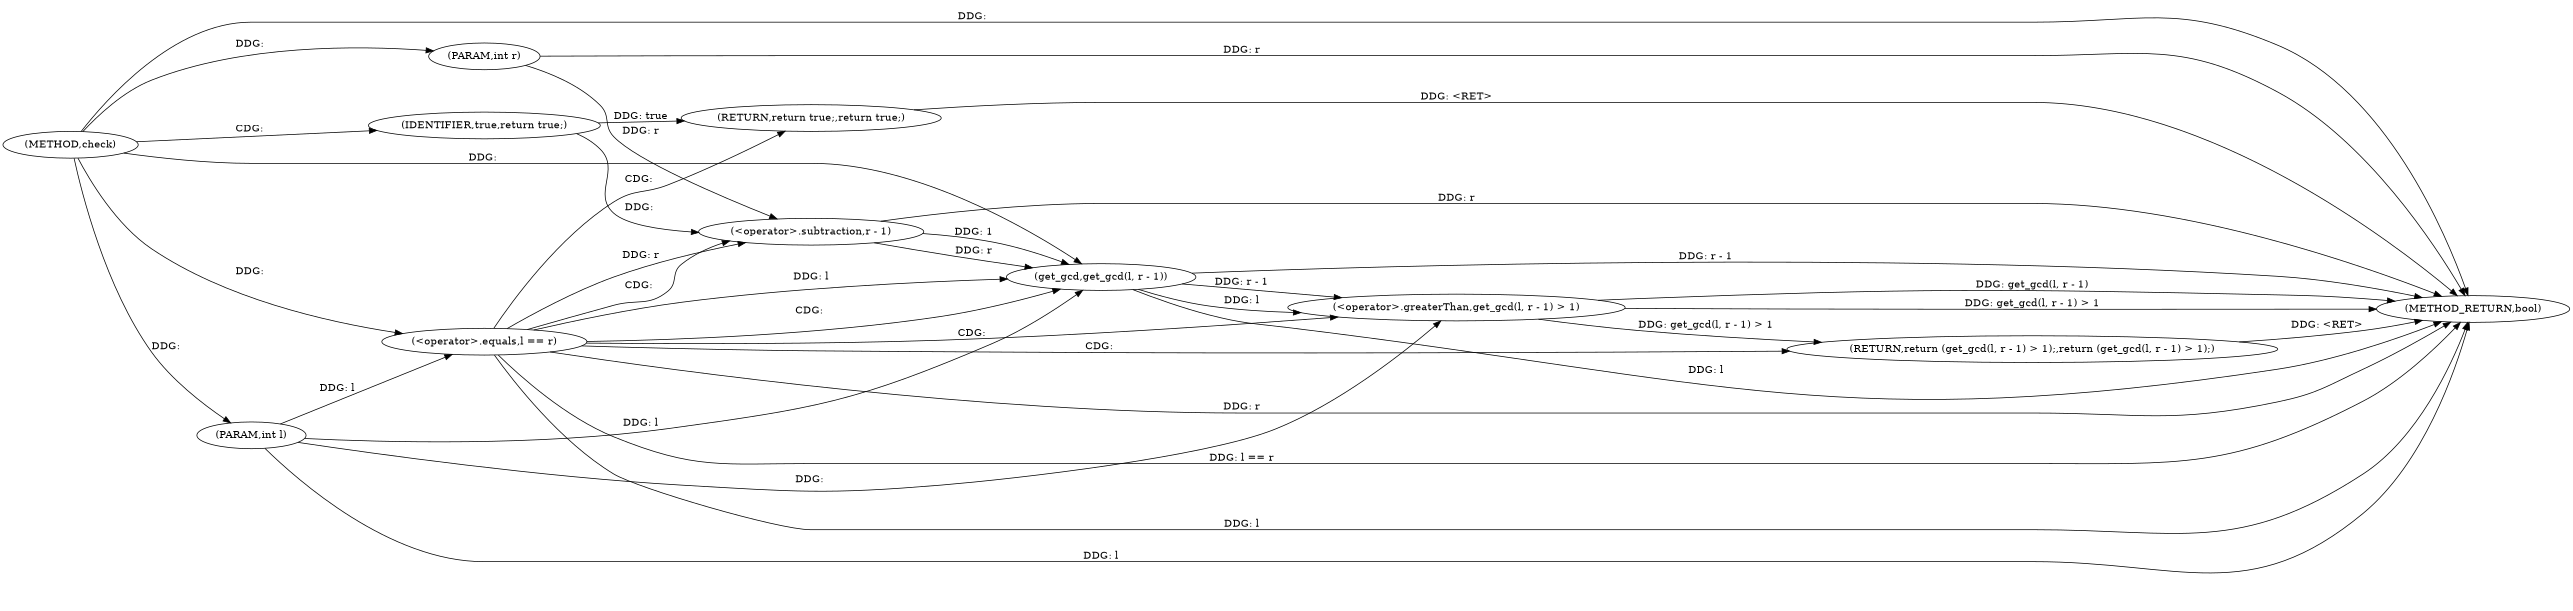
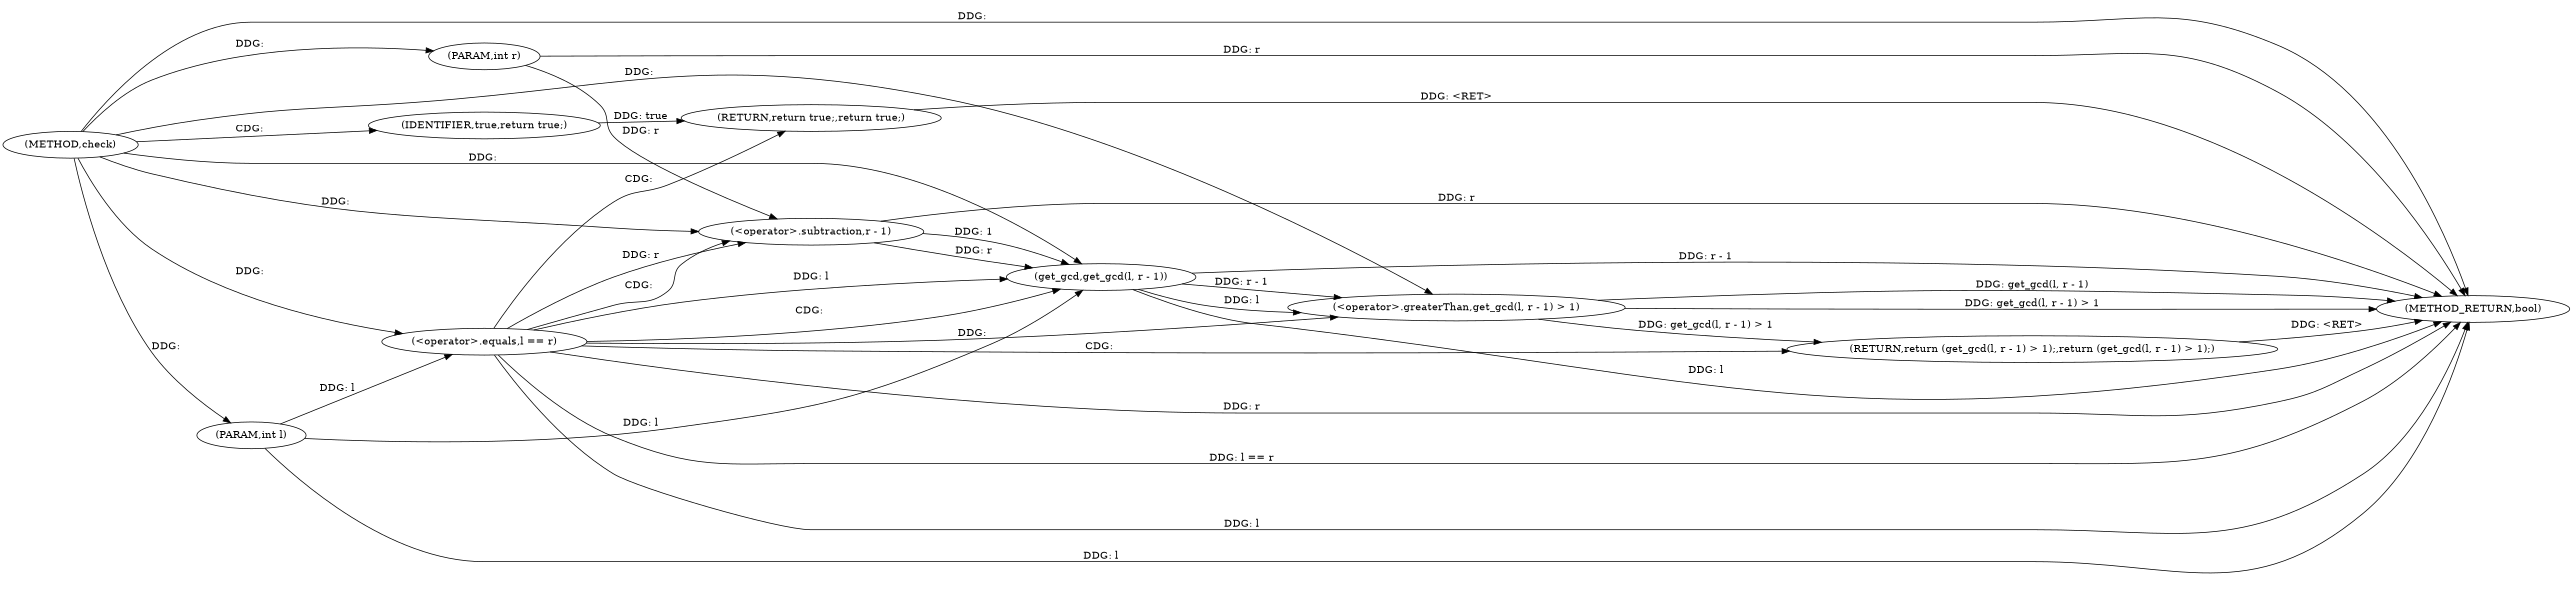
(611, 210) -> (392, 214)
(974, 333) -> (974, 333)
(884, 489) -> (789, 77)
